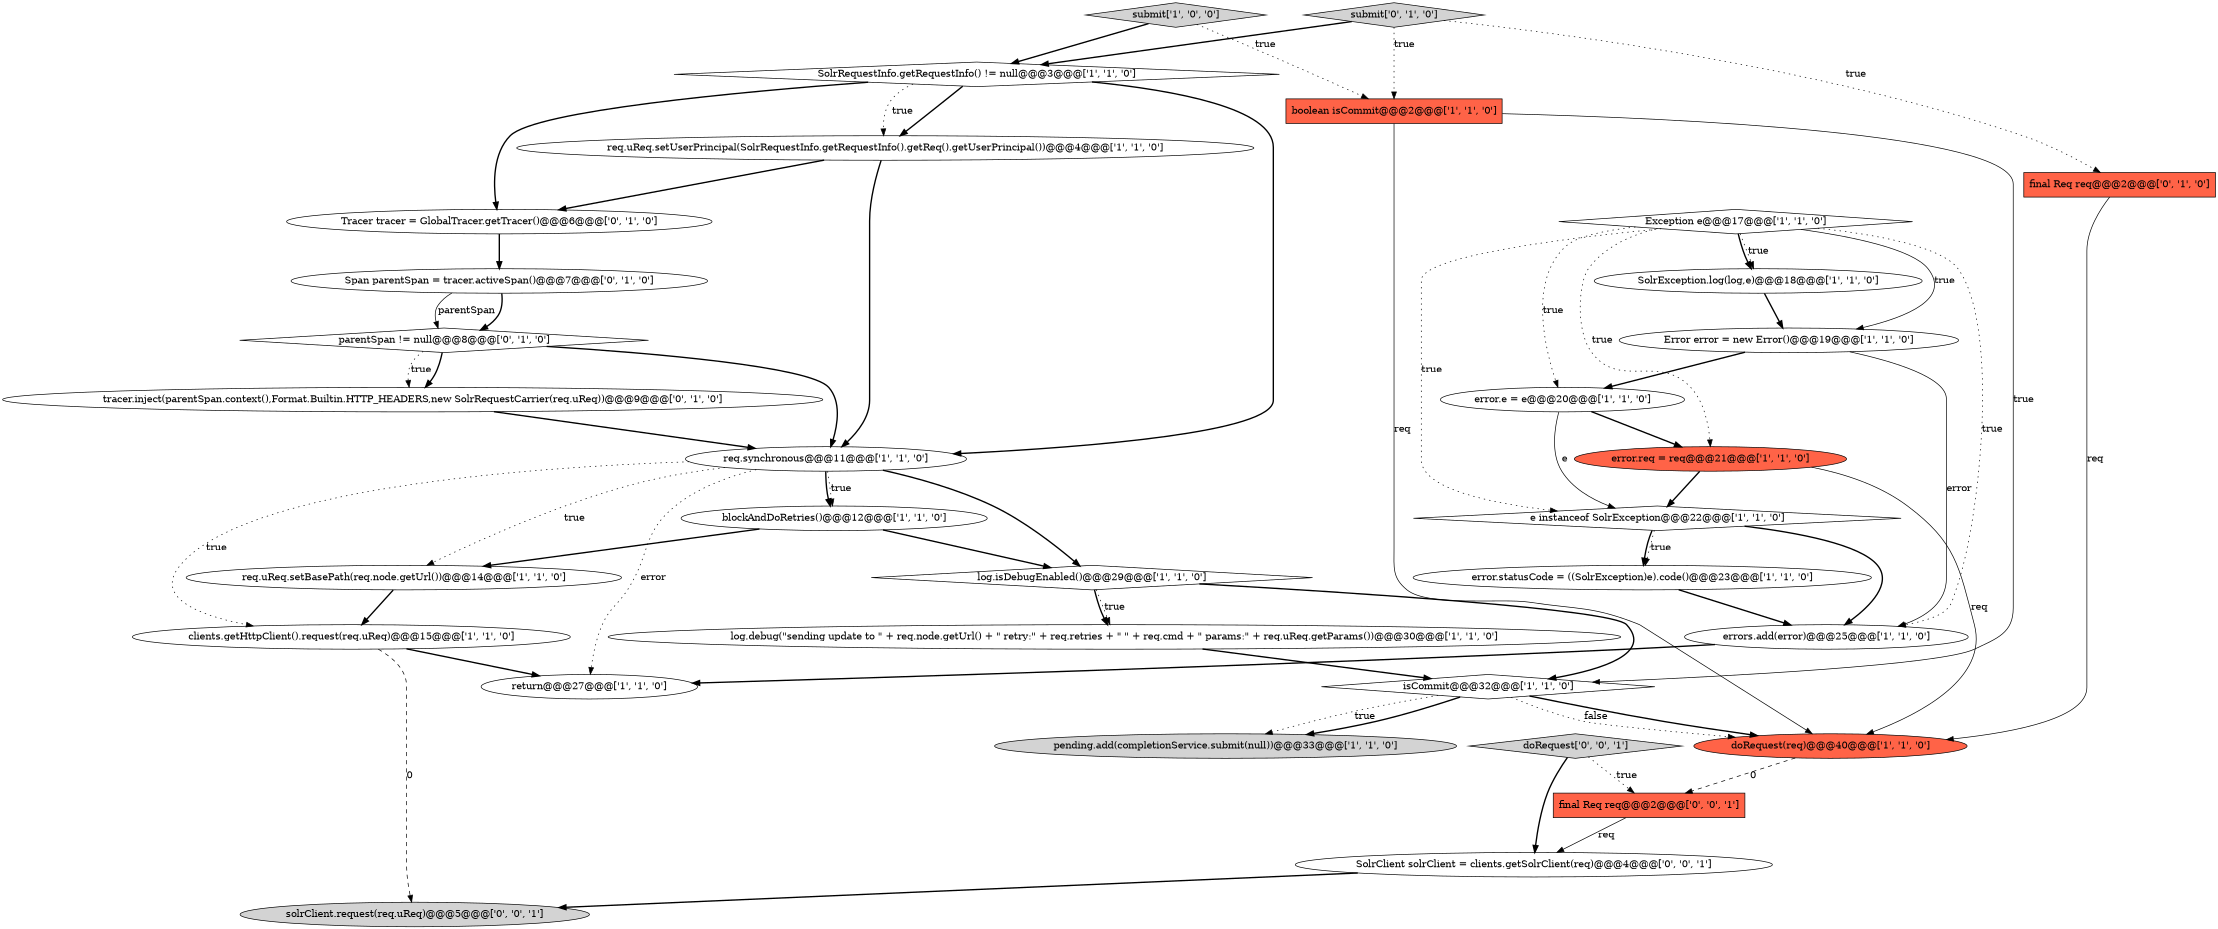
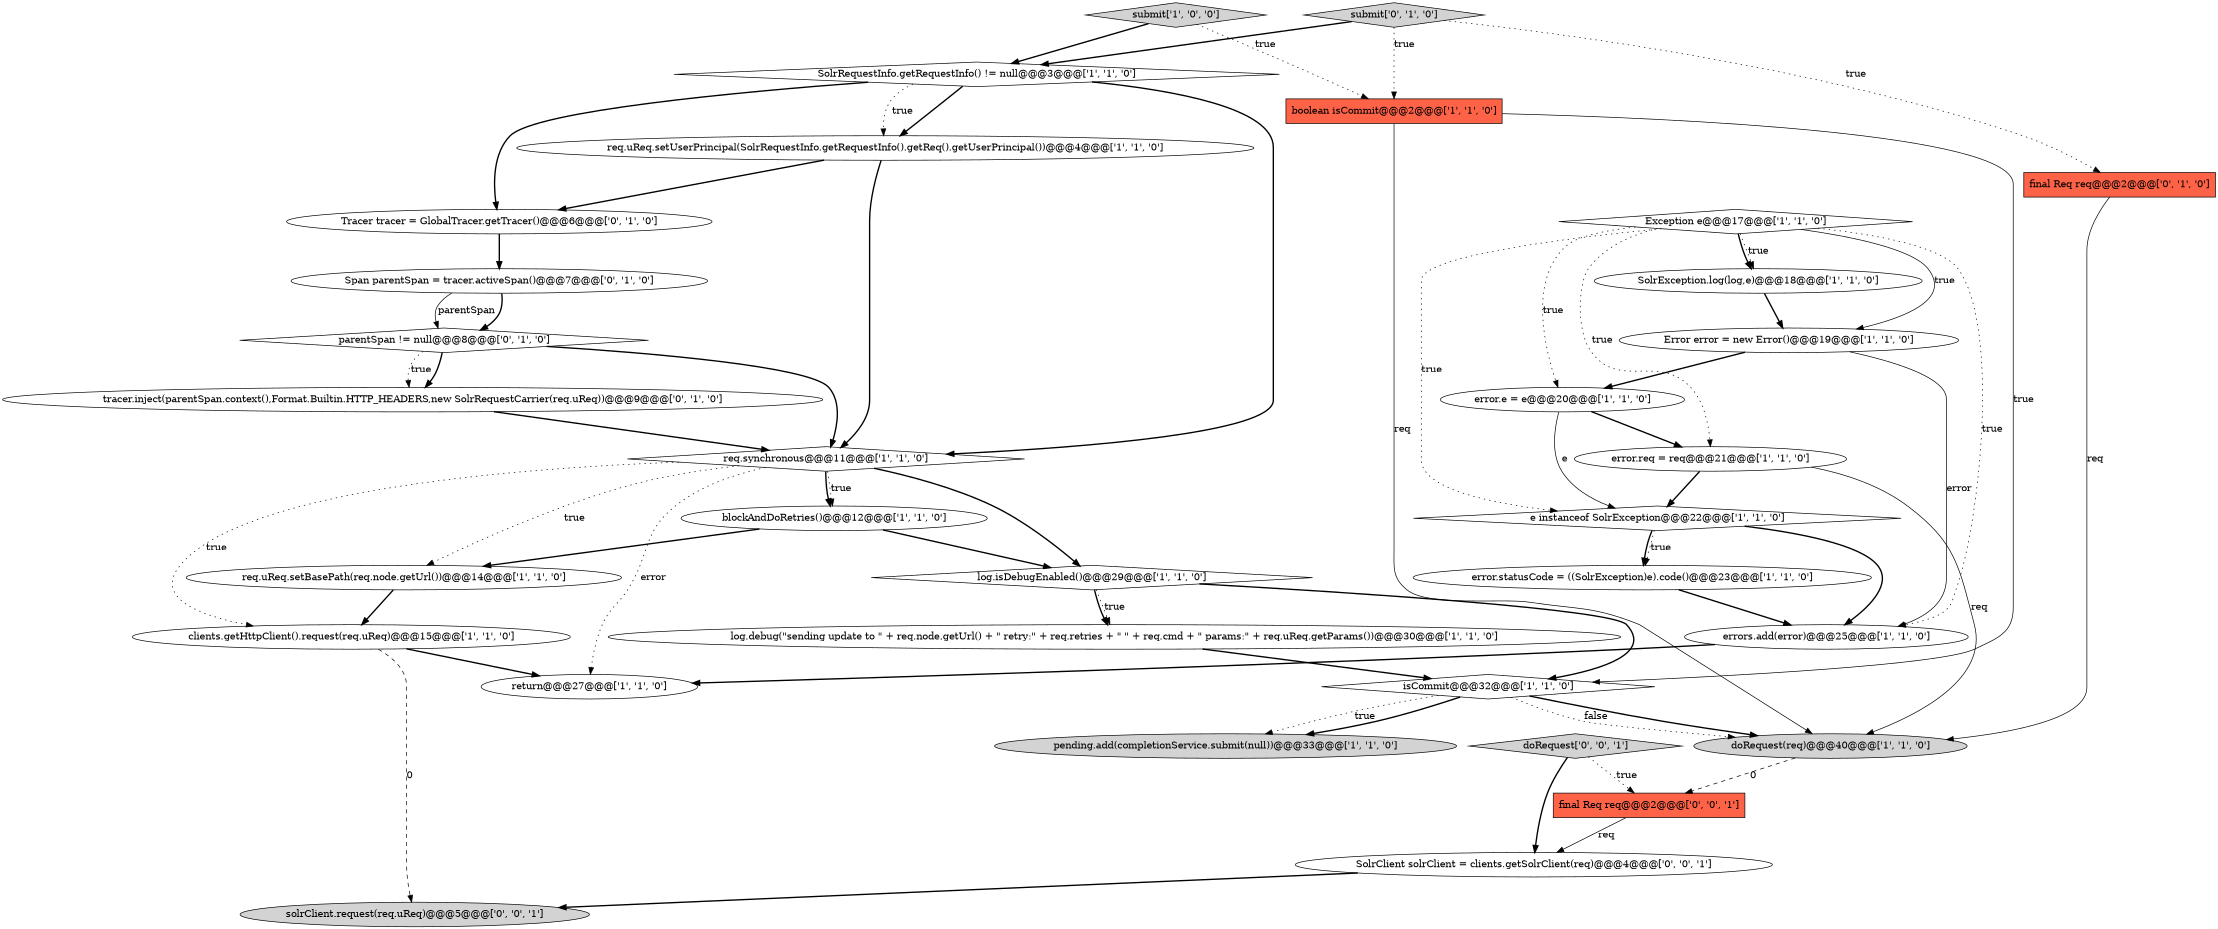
(826, 459) -> (826, 459)
(1710, 459) -> (1710, 459)
(1830, 746) -> (1830, 746)
